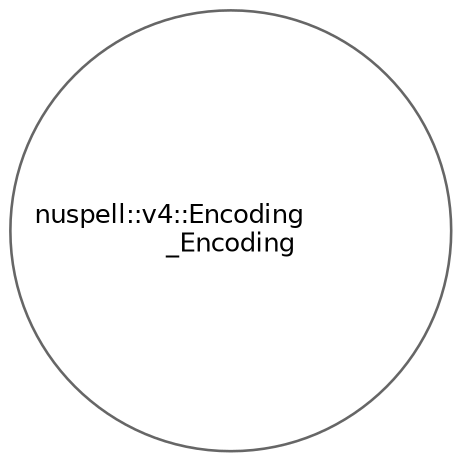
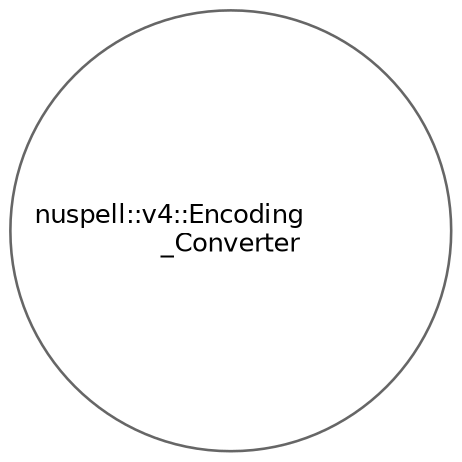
(231, 231) -> (231, 231)
